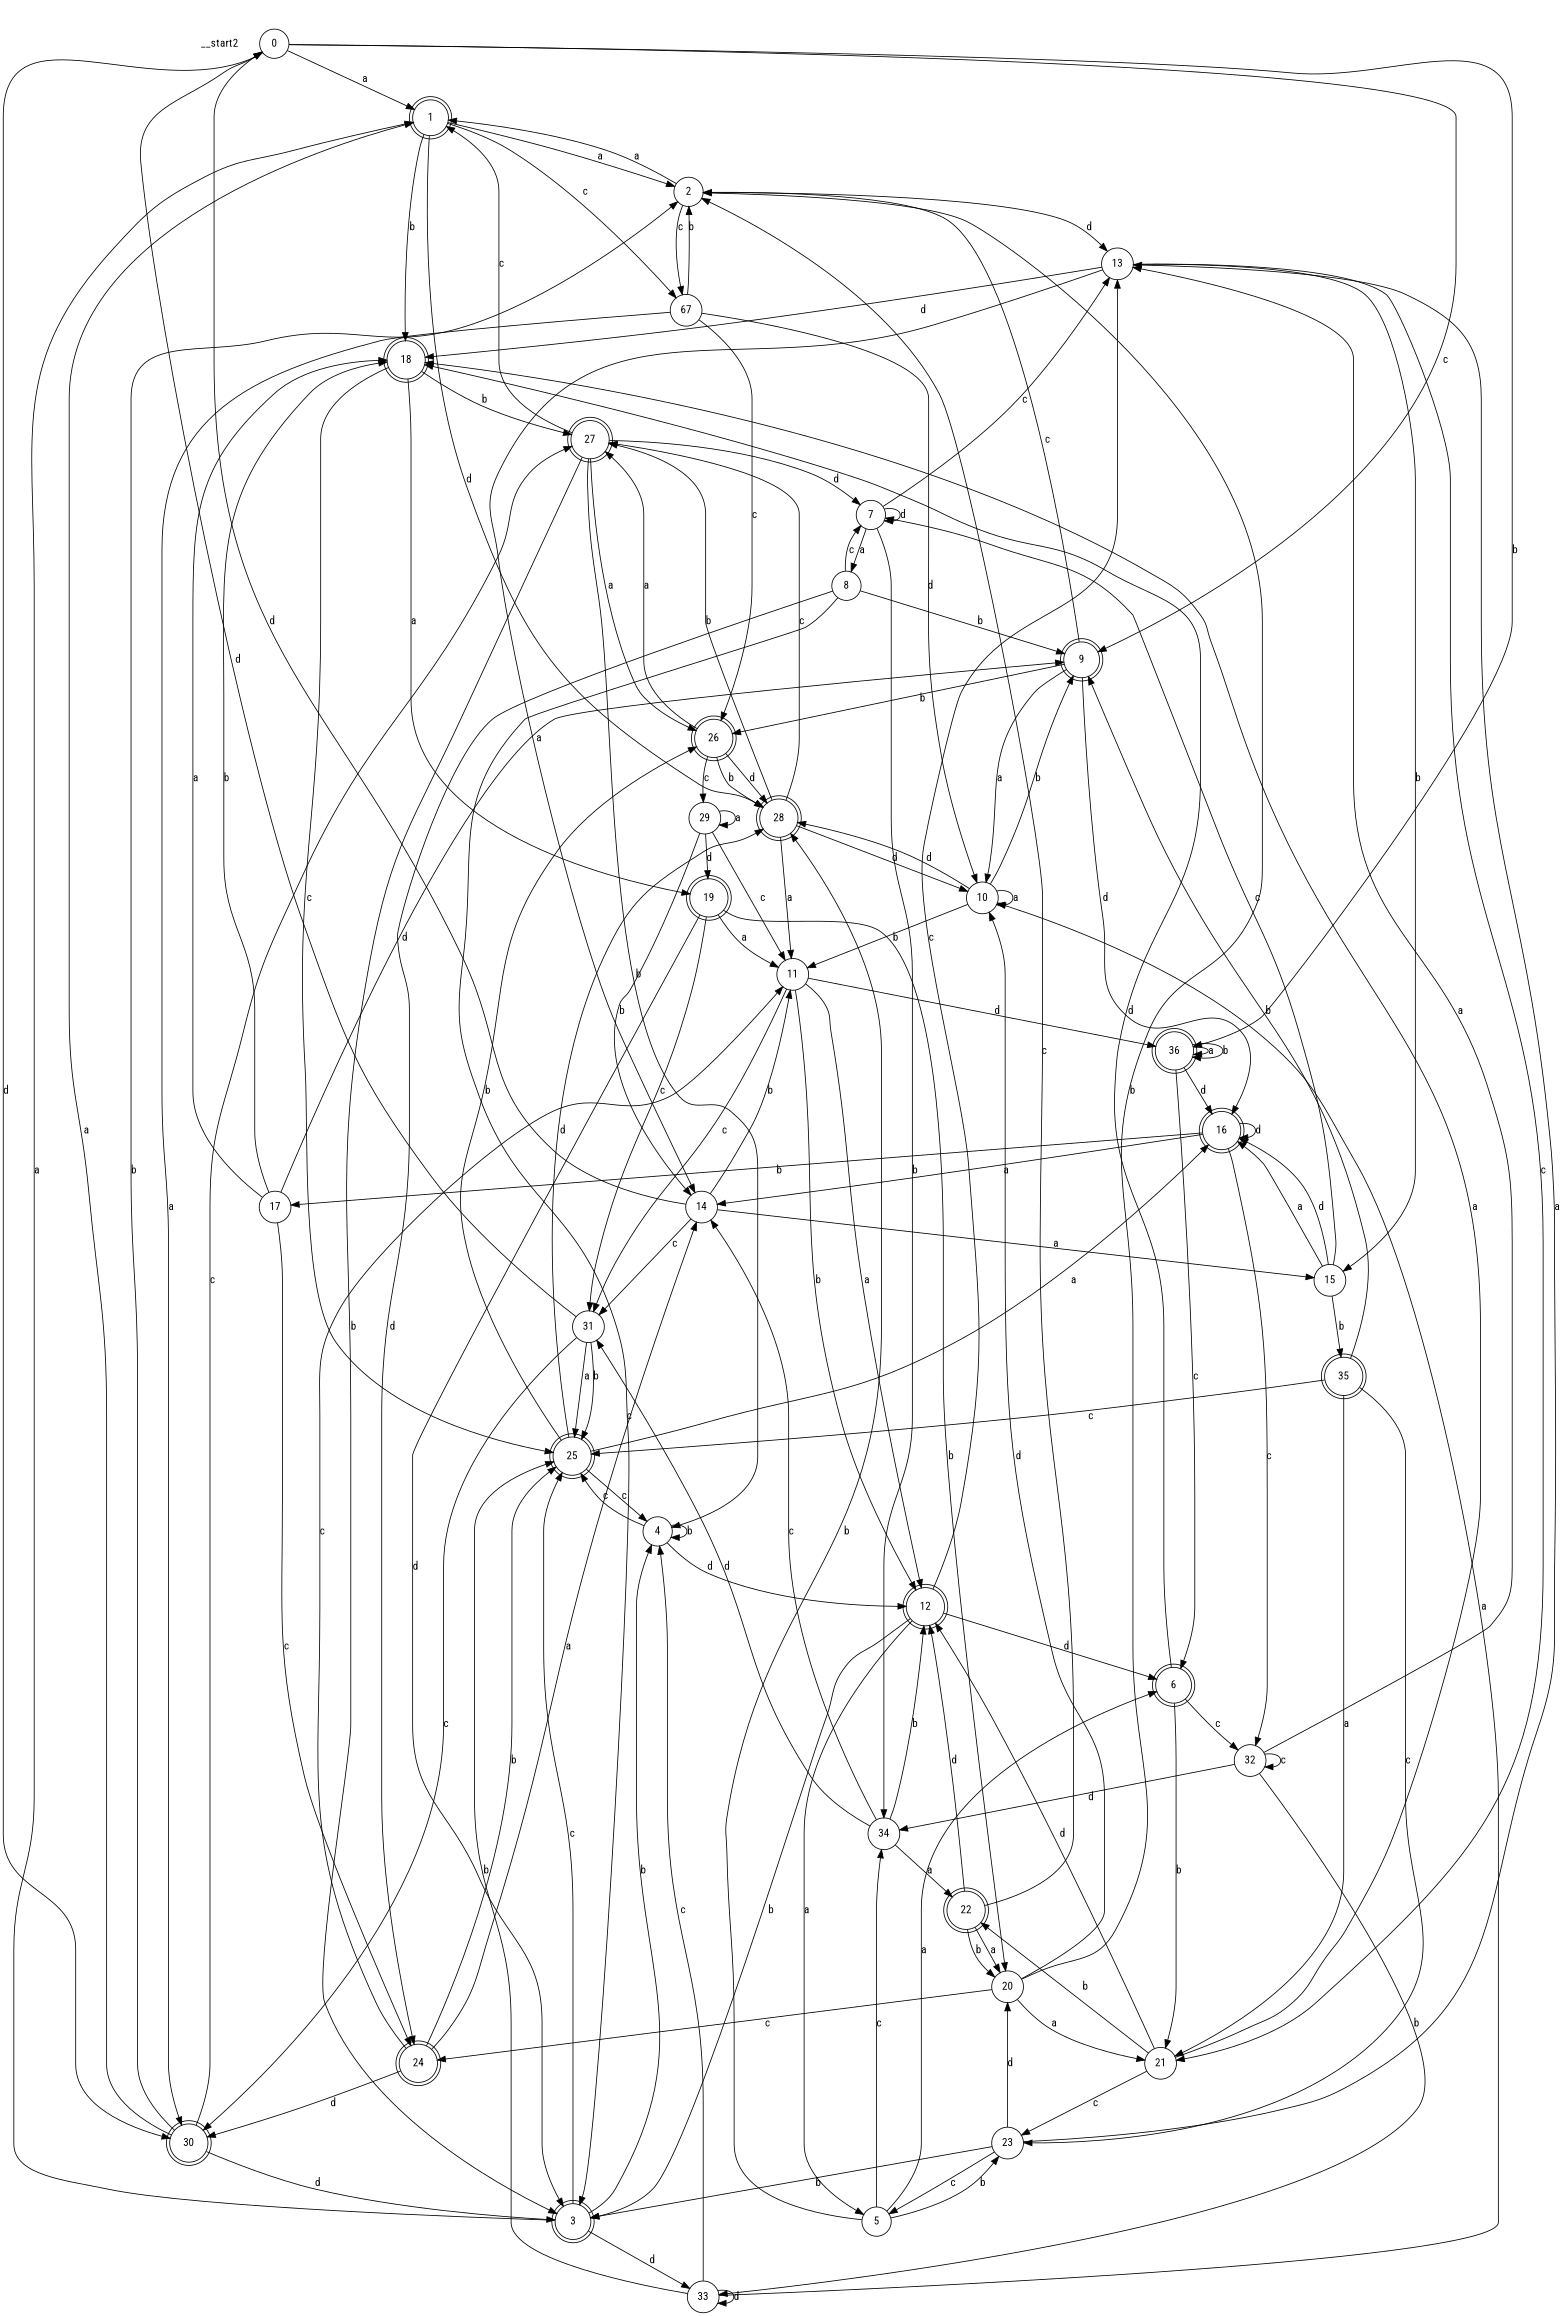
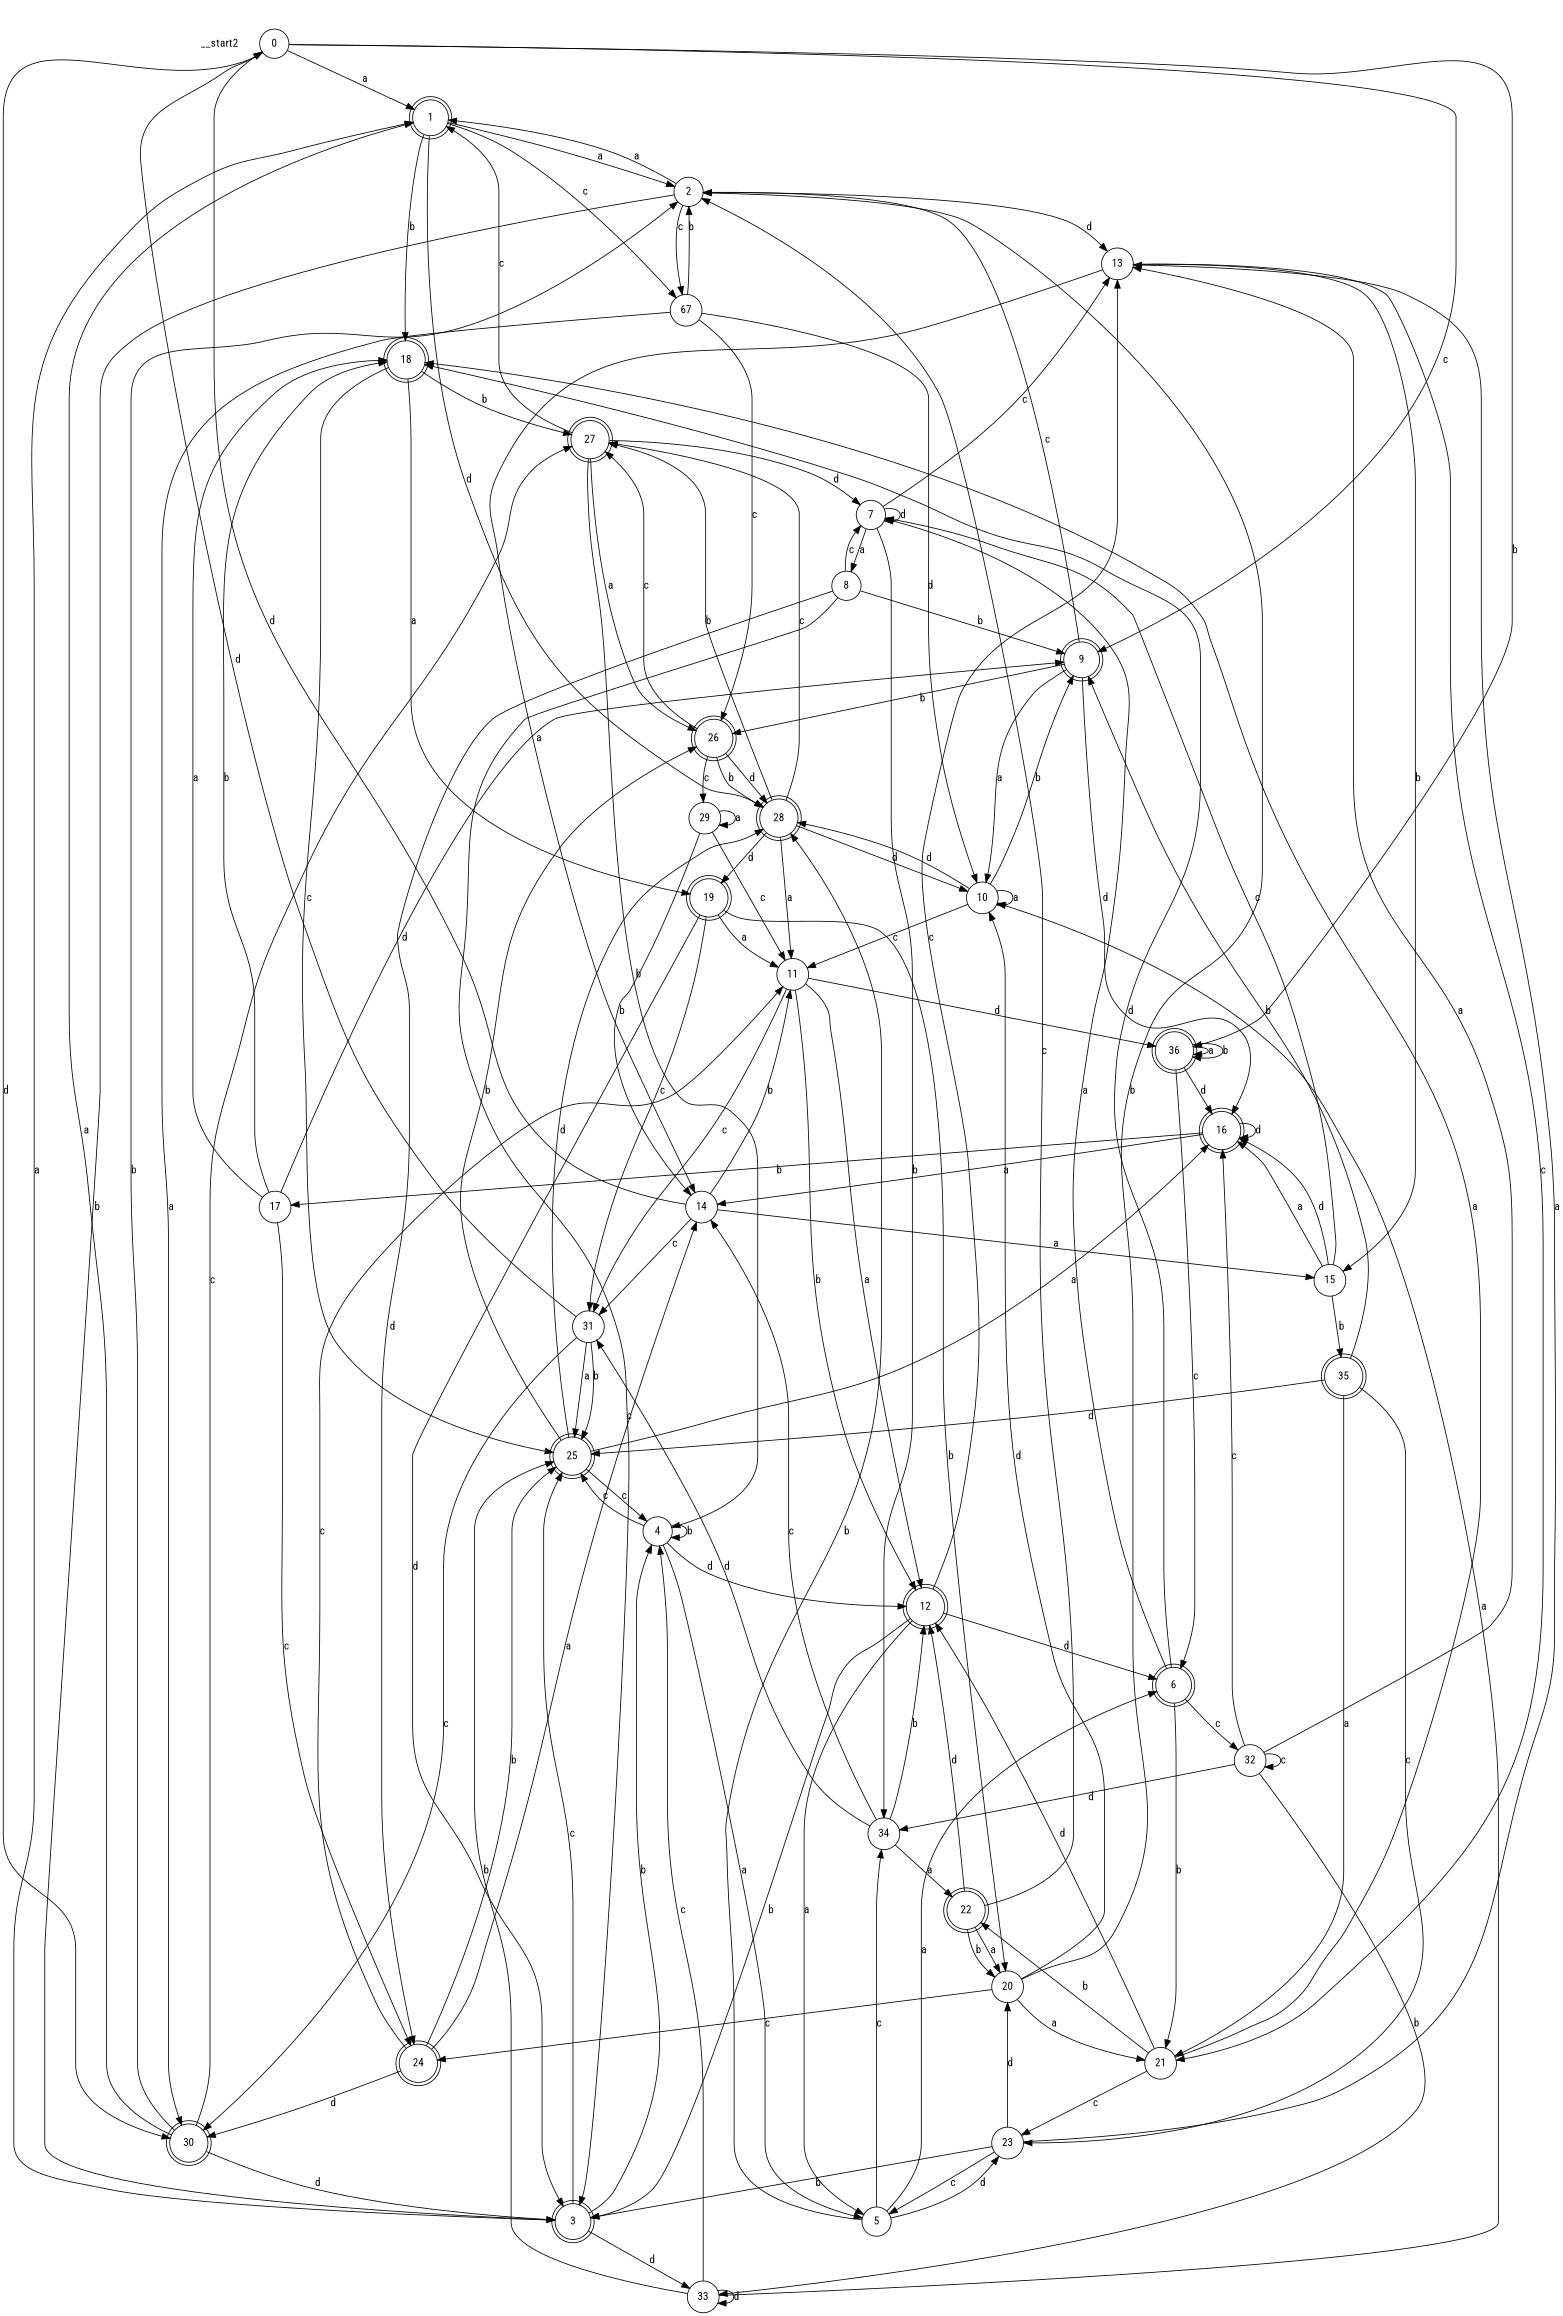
(769, 318) -> none
(647, 586) -> (647, 586)
(707, 856) -> (747, 855)
(896, 938) -> (896, 938)
none -> (1085, 1065)
(349, 1317) -> (97, 1140)
(1091, 1416) -> (1091, 1416)
(1267, 1442) -> (1232, 1453)
none -> (746, 1902)
(983, 2183) -> (983, 2183)
